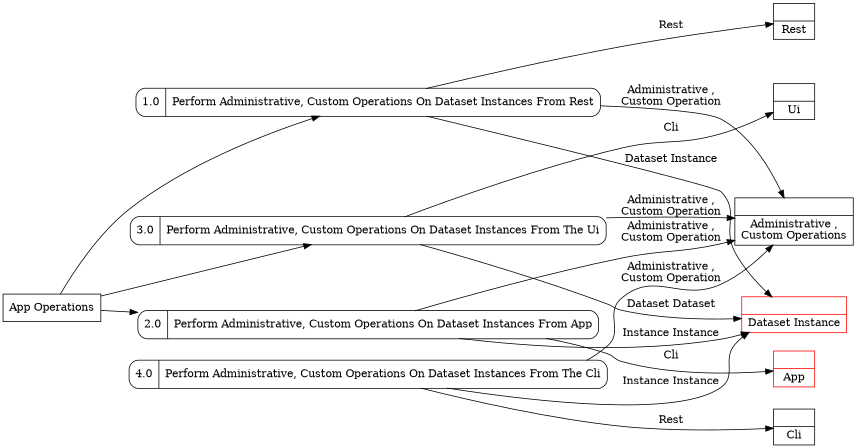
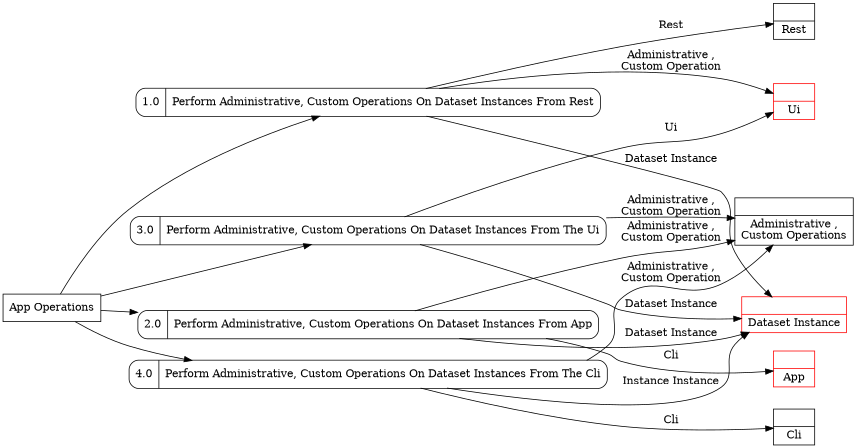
(794, 102) -> (794, 102)
(708, 115) -> (603, 72)
(671, 128) -> (671, 128)
(671, 304) -> (671, 304)
(671, 333) -> (671, 333)
none -> (128, 346)
(671, 421) -> (671, 421)
